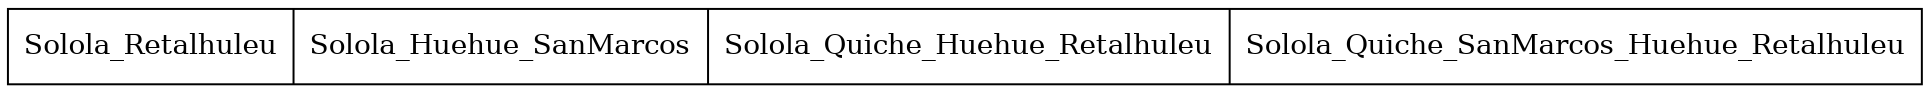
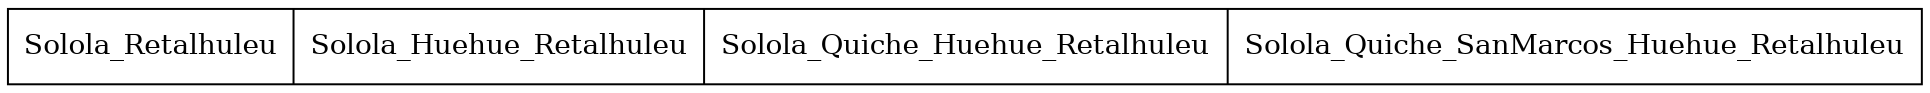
(501, 46) -> (499, 46)
